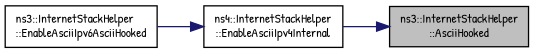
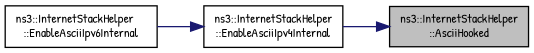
(81, 27) -> (81, 27)
(273, 27) -> (273, 27)
